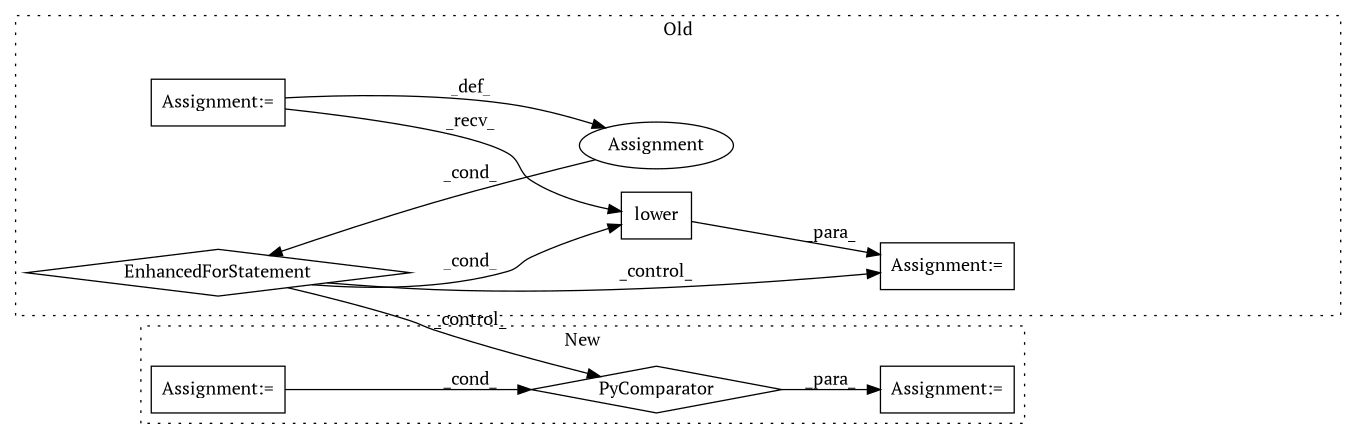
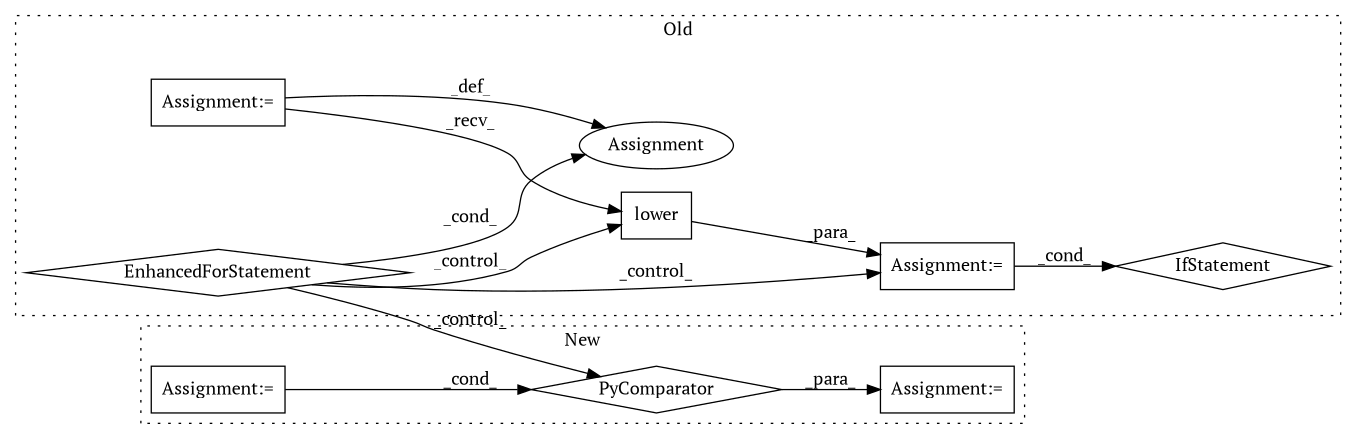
(437, 202) -> (476, 241)
(471, 262) -> (471, 262)
none -> (1223, 266)
